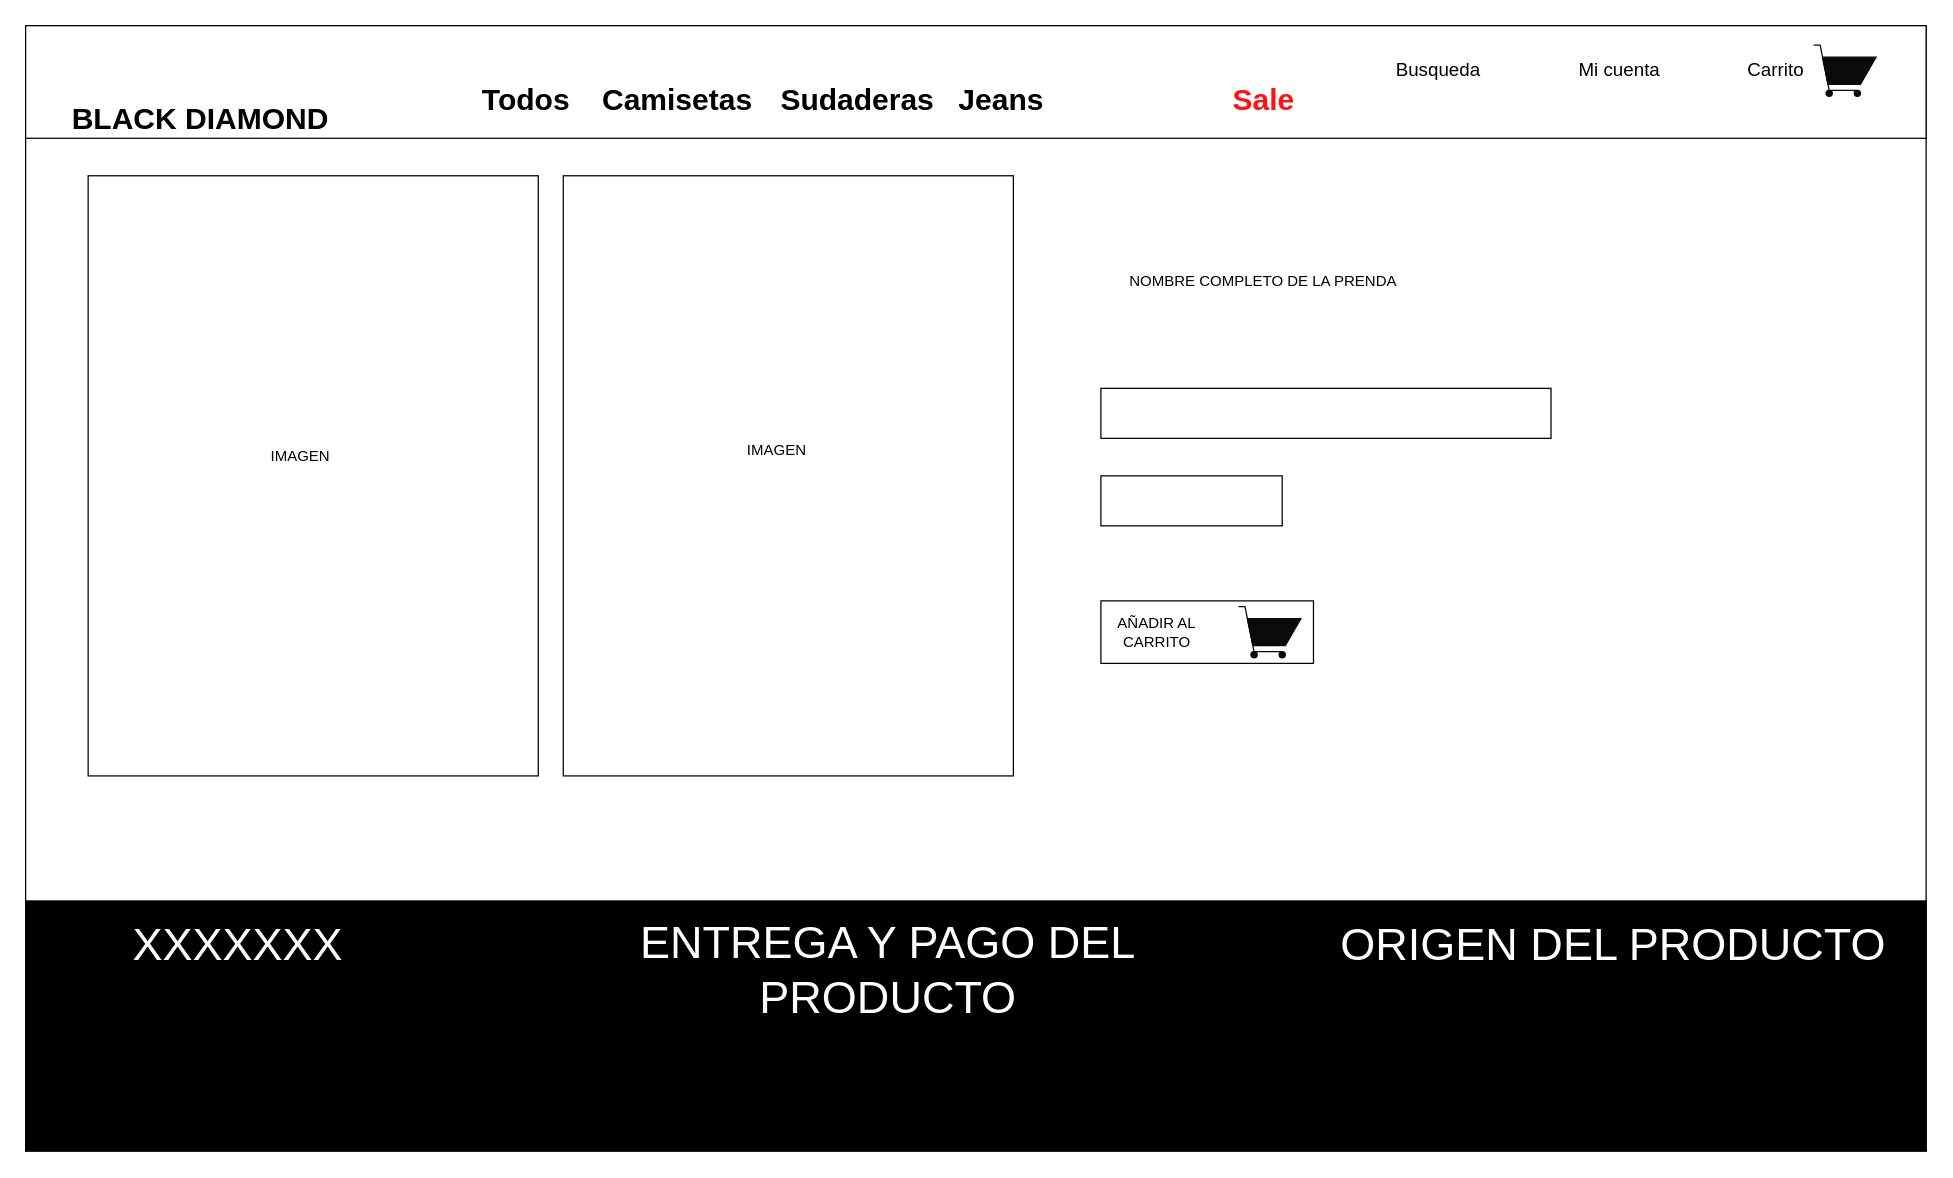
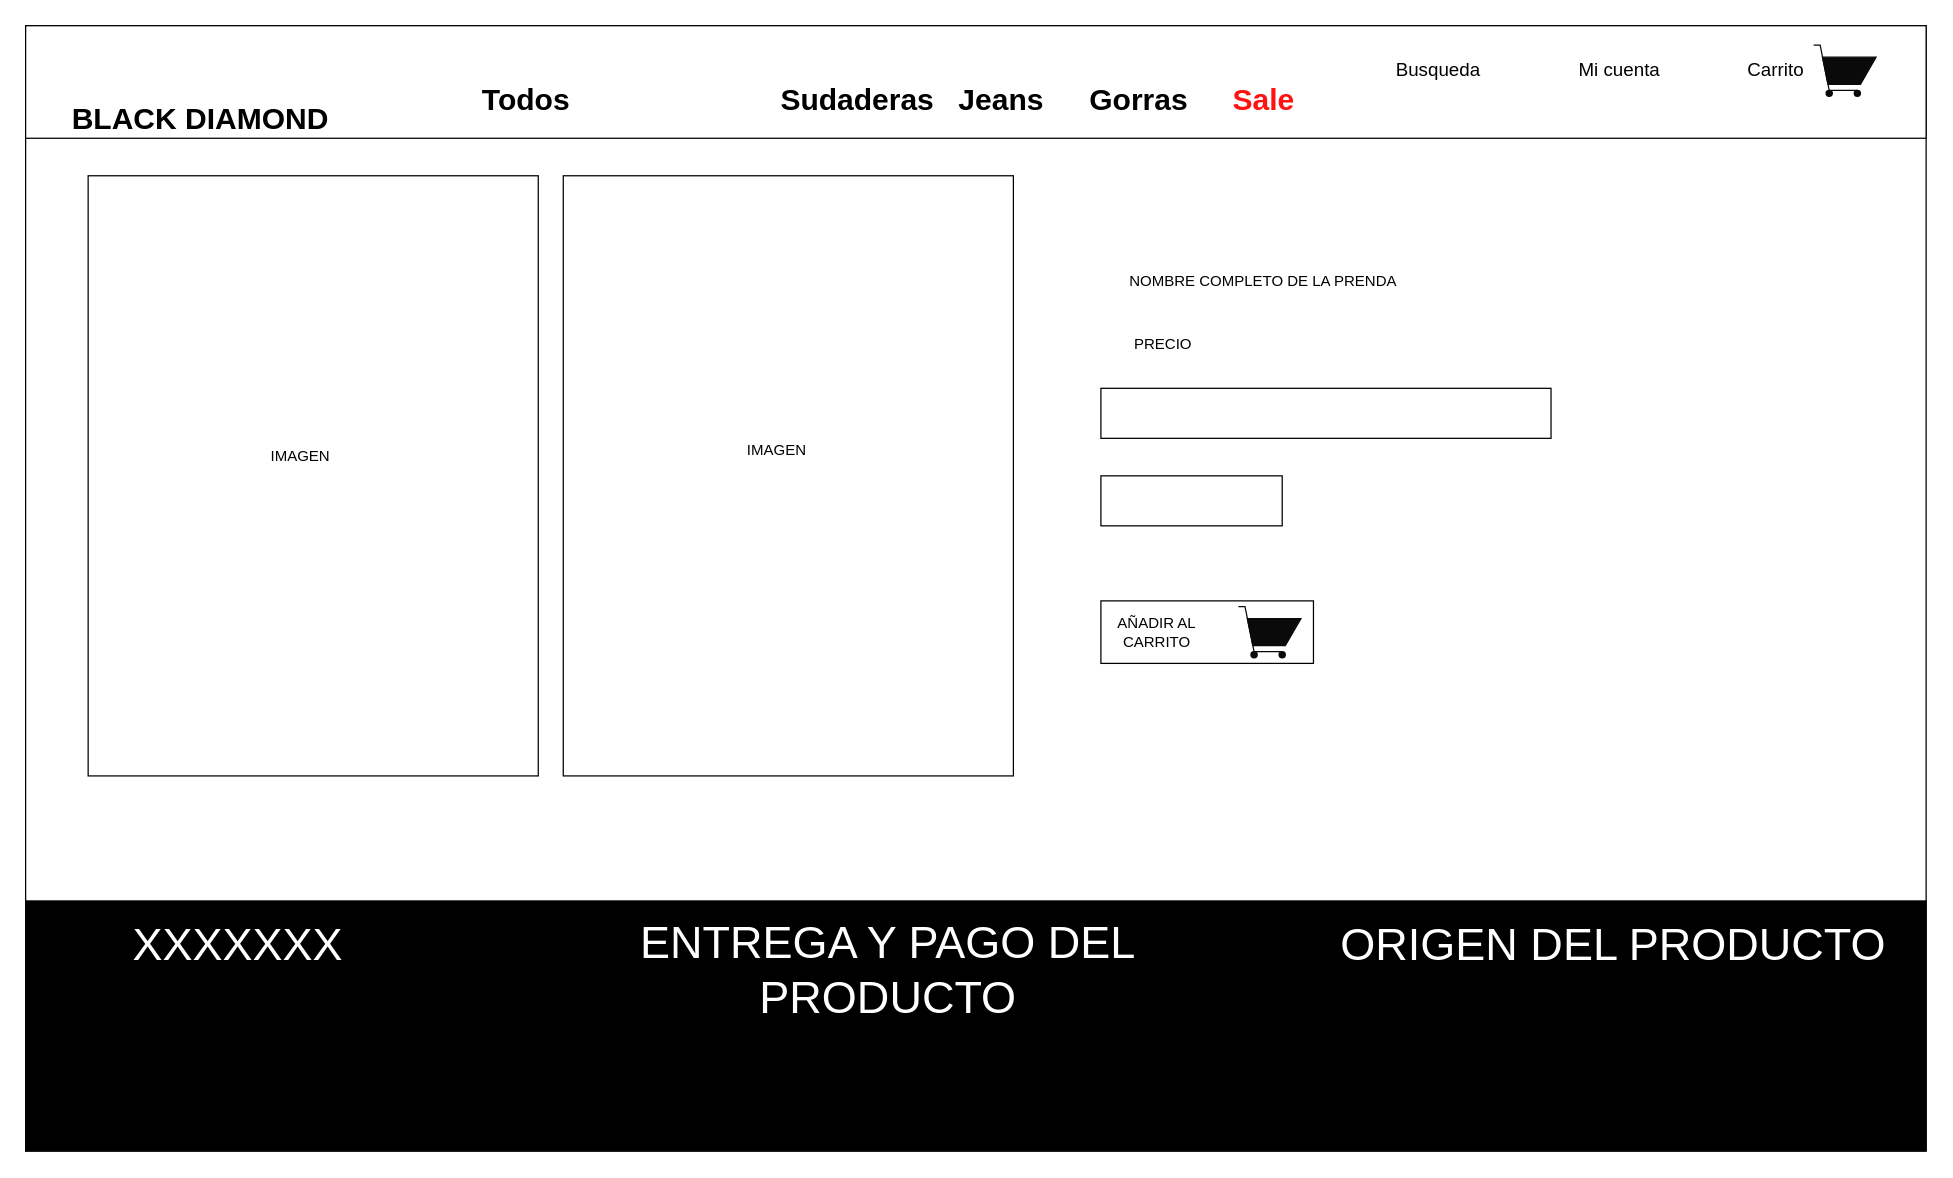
(676, 101) -> none
none -> (1138, 101)
none -> (1163, 344)
